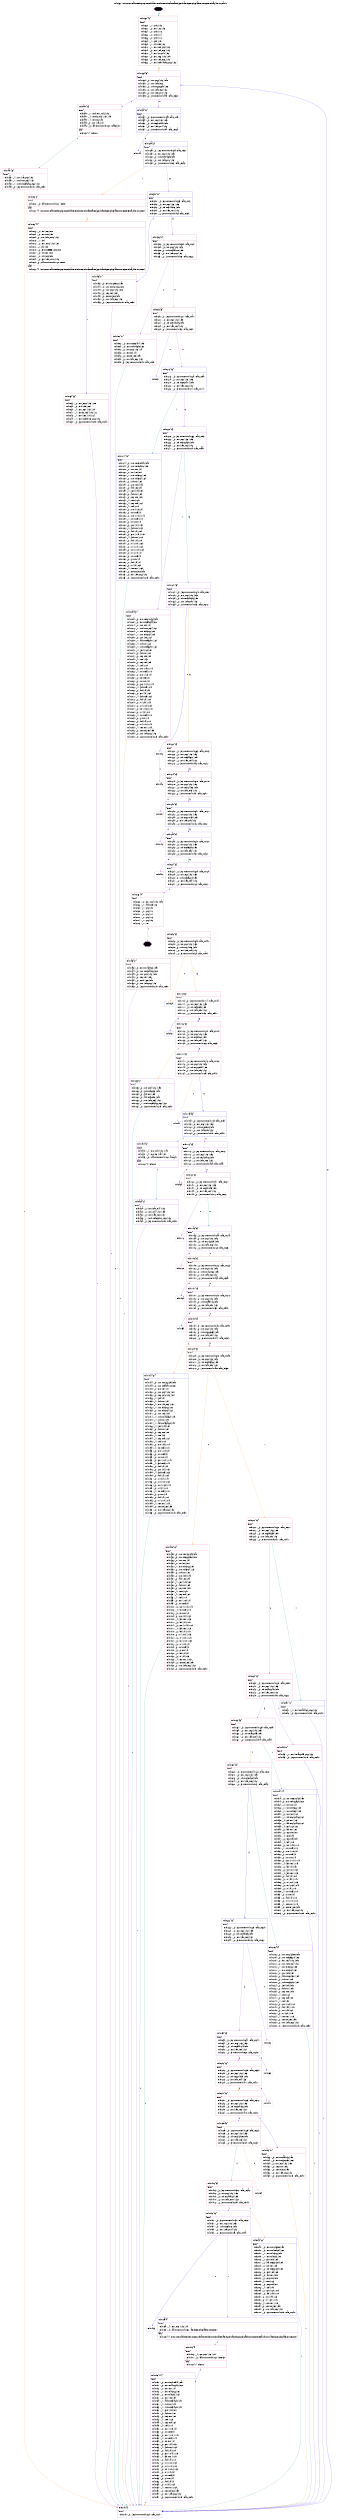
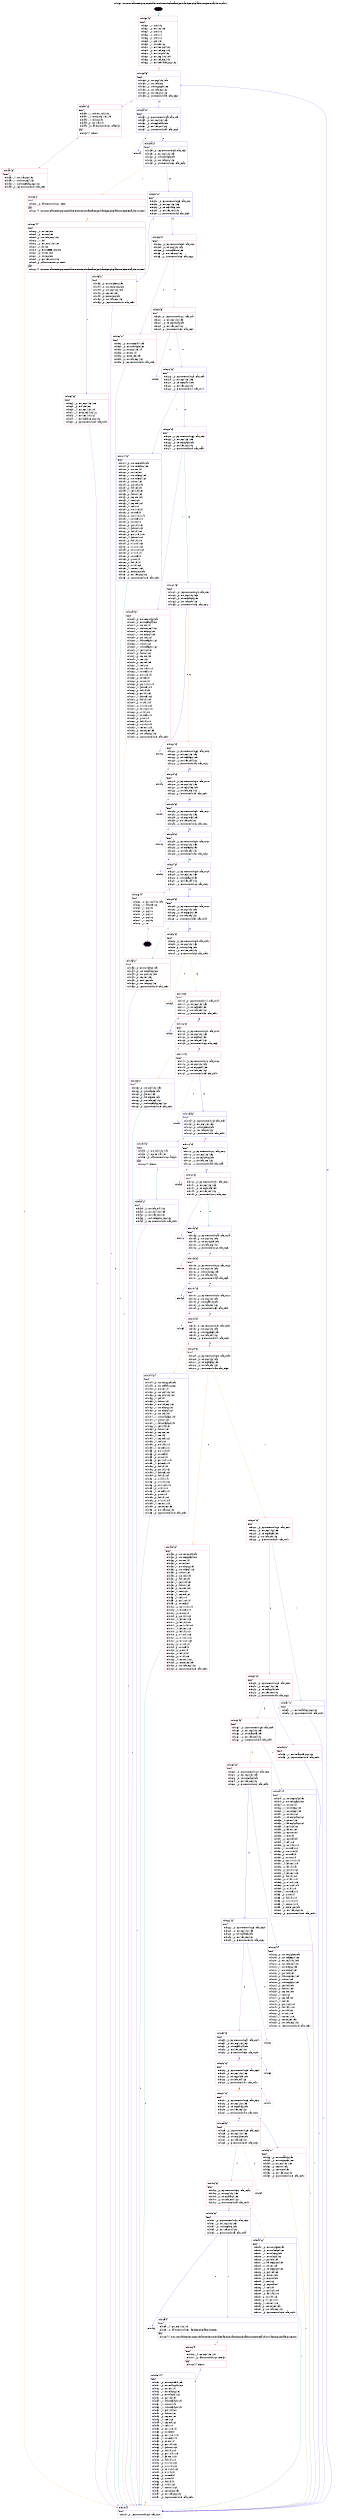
none -> (162, 136)
(159, 769) -> (164, 773)
none -> (188, 910)
